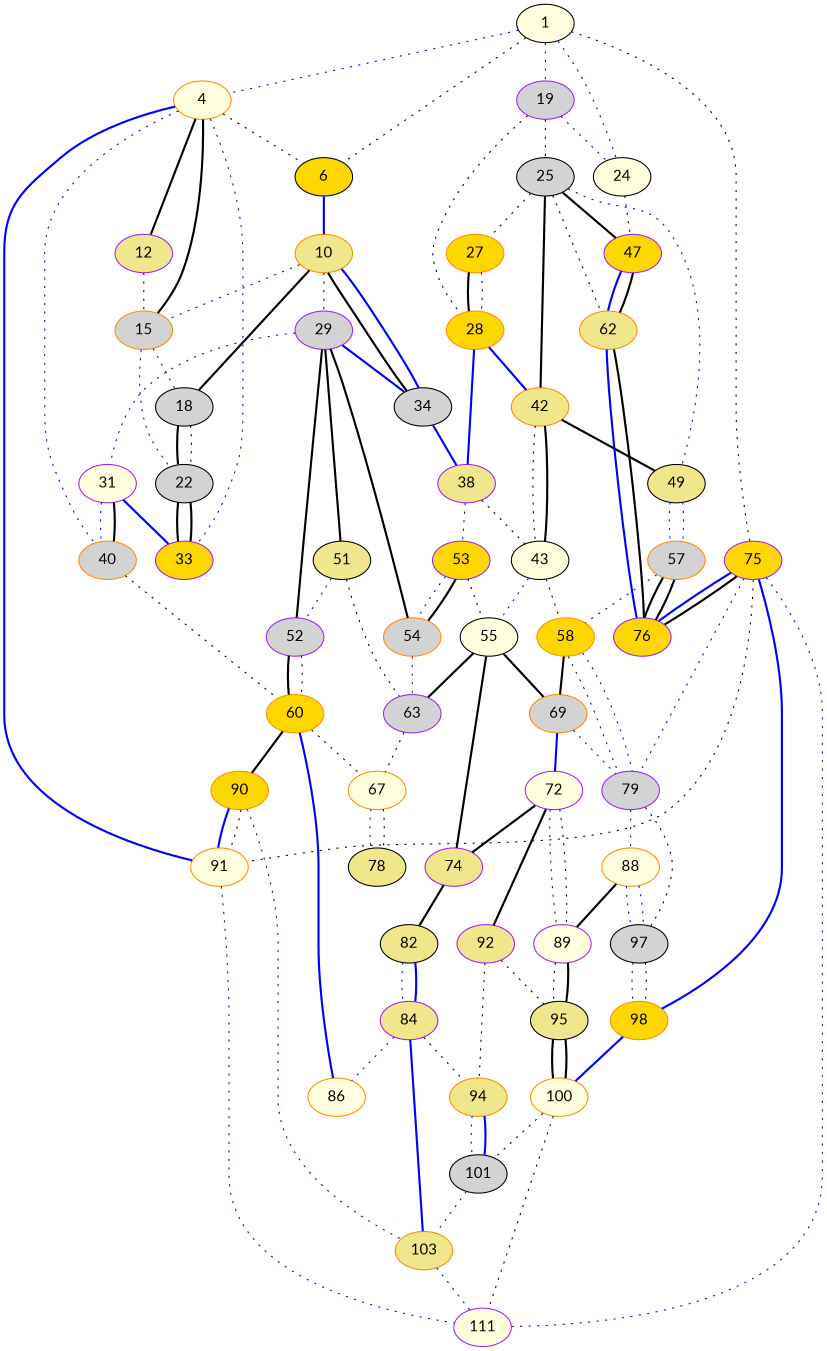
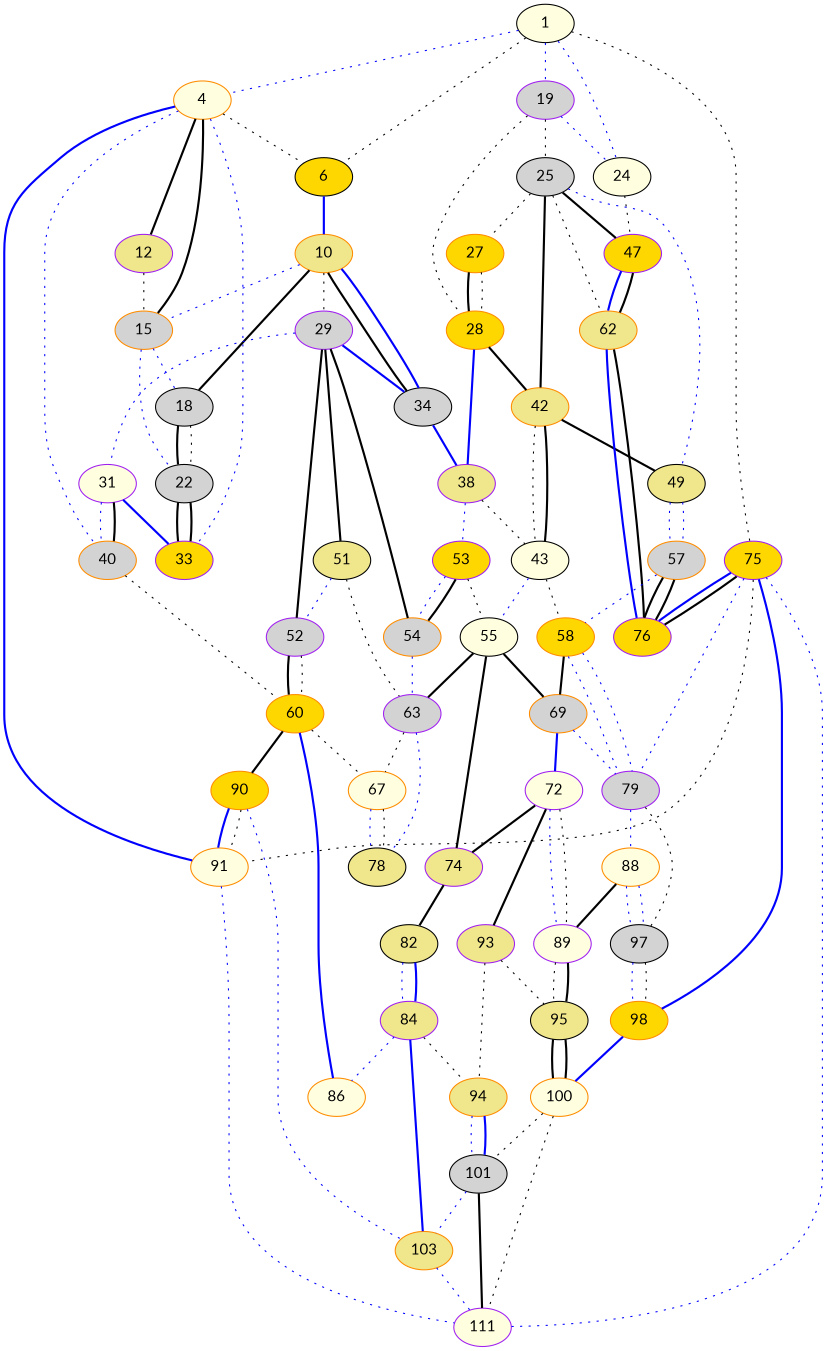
(508, 369) -> (508, 369)
none -> (419, 795)
(486, 944) -> (486, 944)
none -> (480, 1251)
